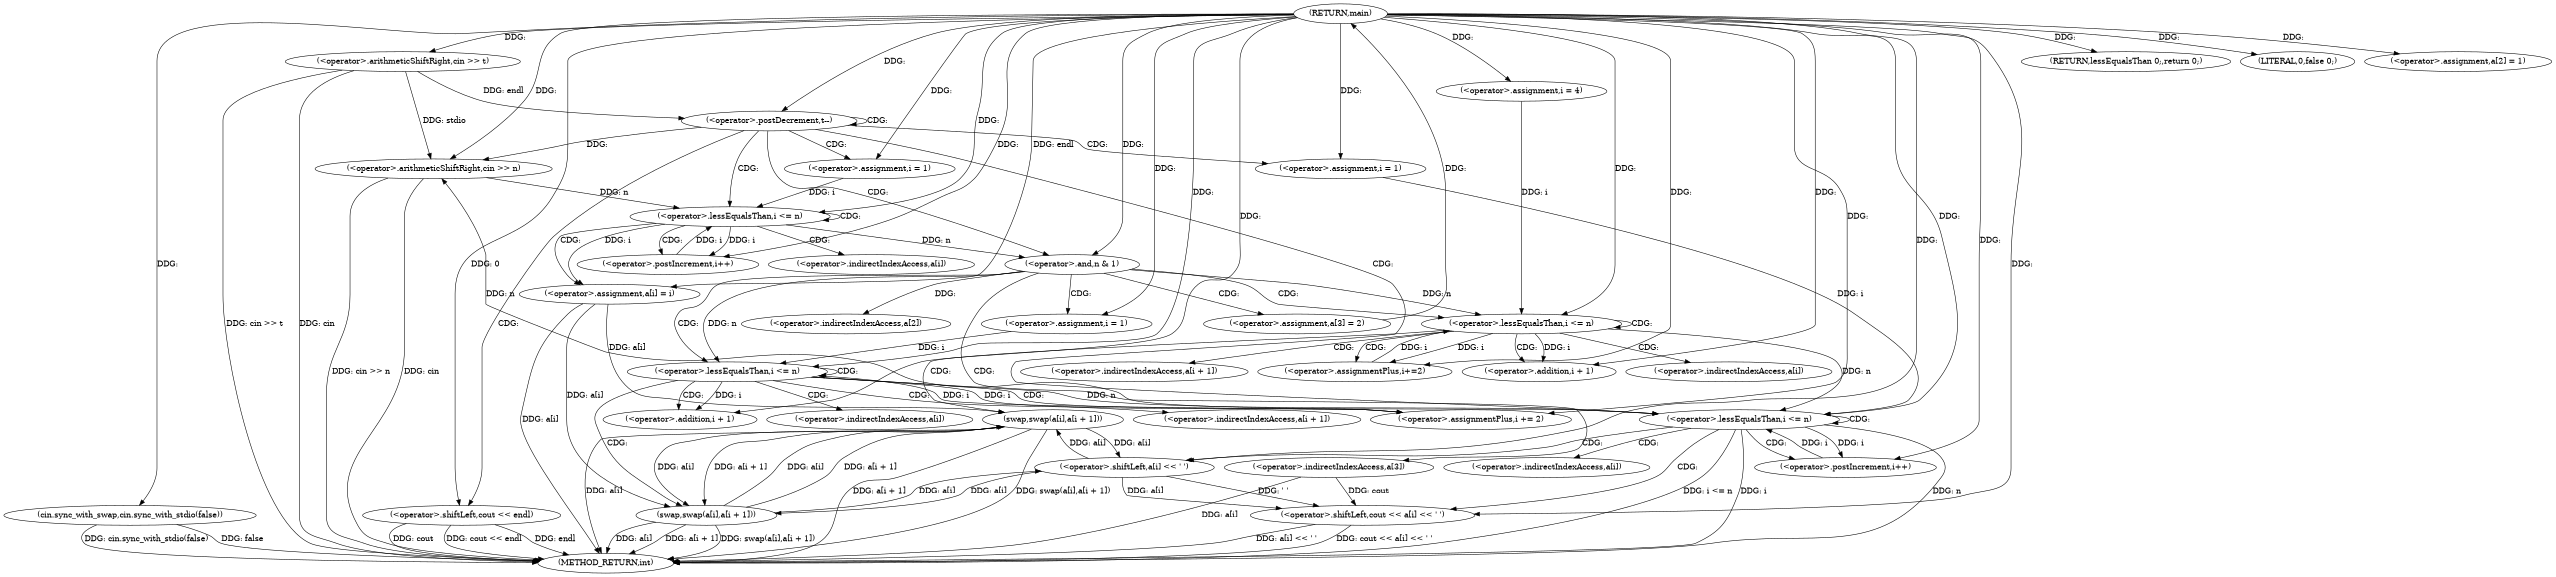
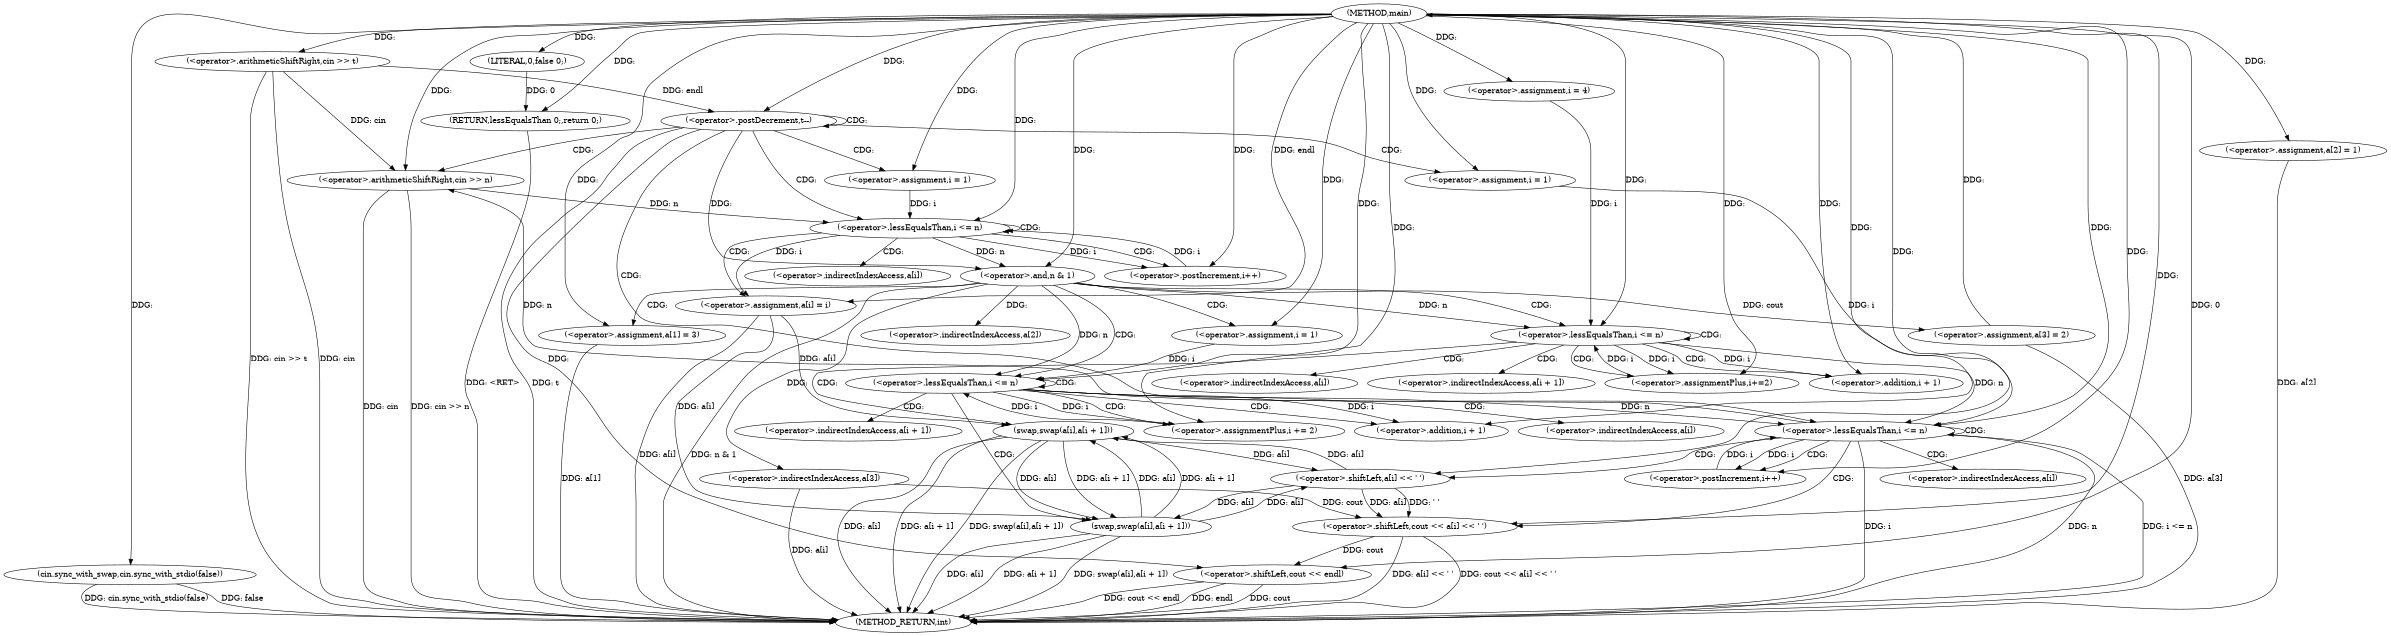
(1341, 14) -> (1379, 14)
none -> (526, 88)
(444, 121) -> (368, 121)
(598, 145) -> (585, 151)
(879, 193) -> (723, 204)
(1230, 294) -> (1763, 306)
(510, 324) -> (560, 359)
none -> (632, 336)
(986, 372) -> (799, 383)
none -> (703, 434)
none -> (534, 460)
none -> (478, 530)
none -> (1337, 549)
none -> (1847, 606)
none -> (1842, 610)
